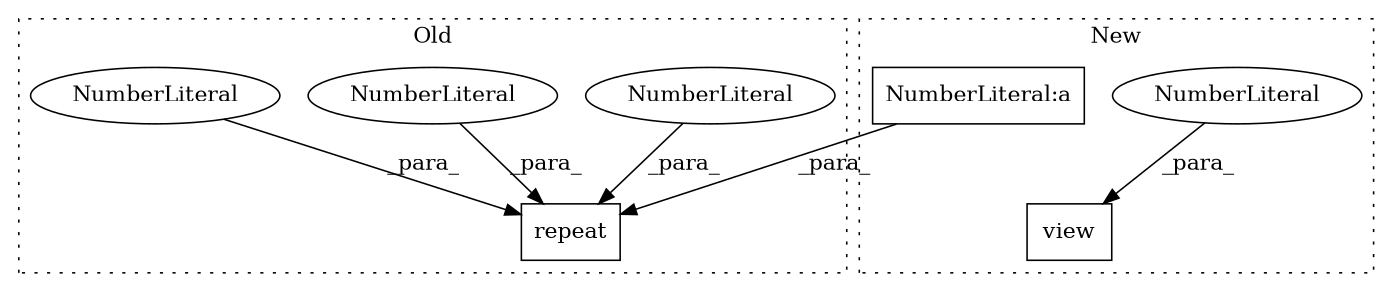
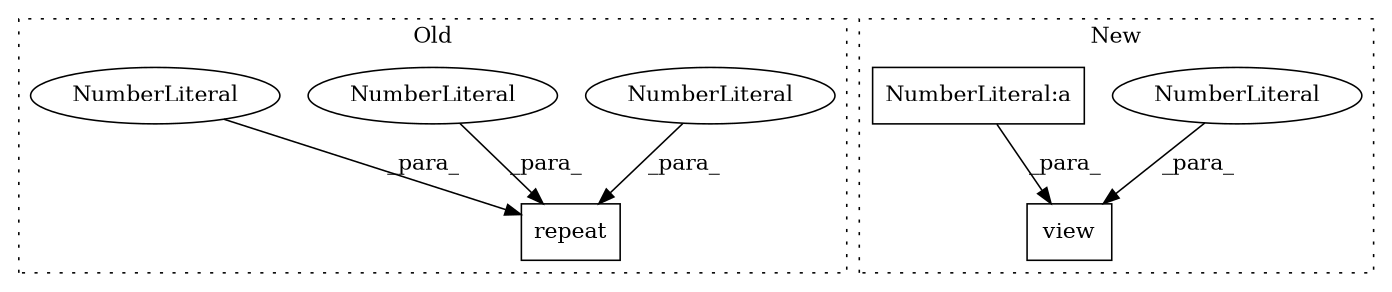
(766, 167) -> (1019, 157)
